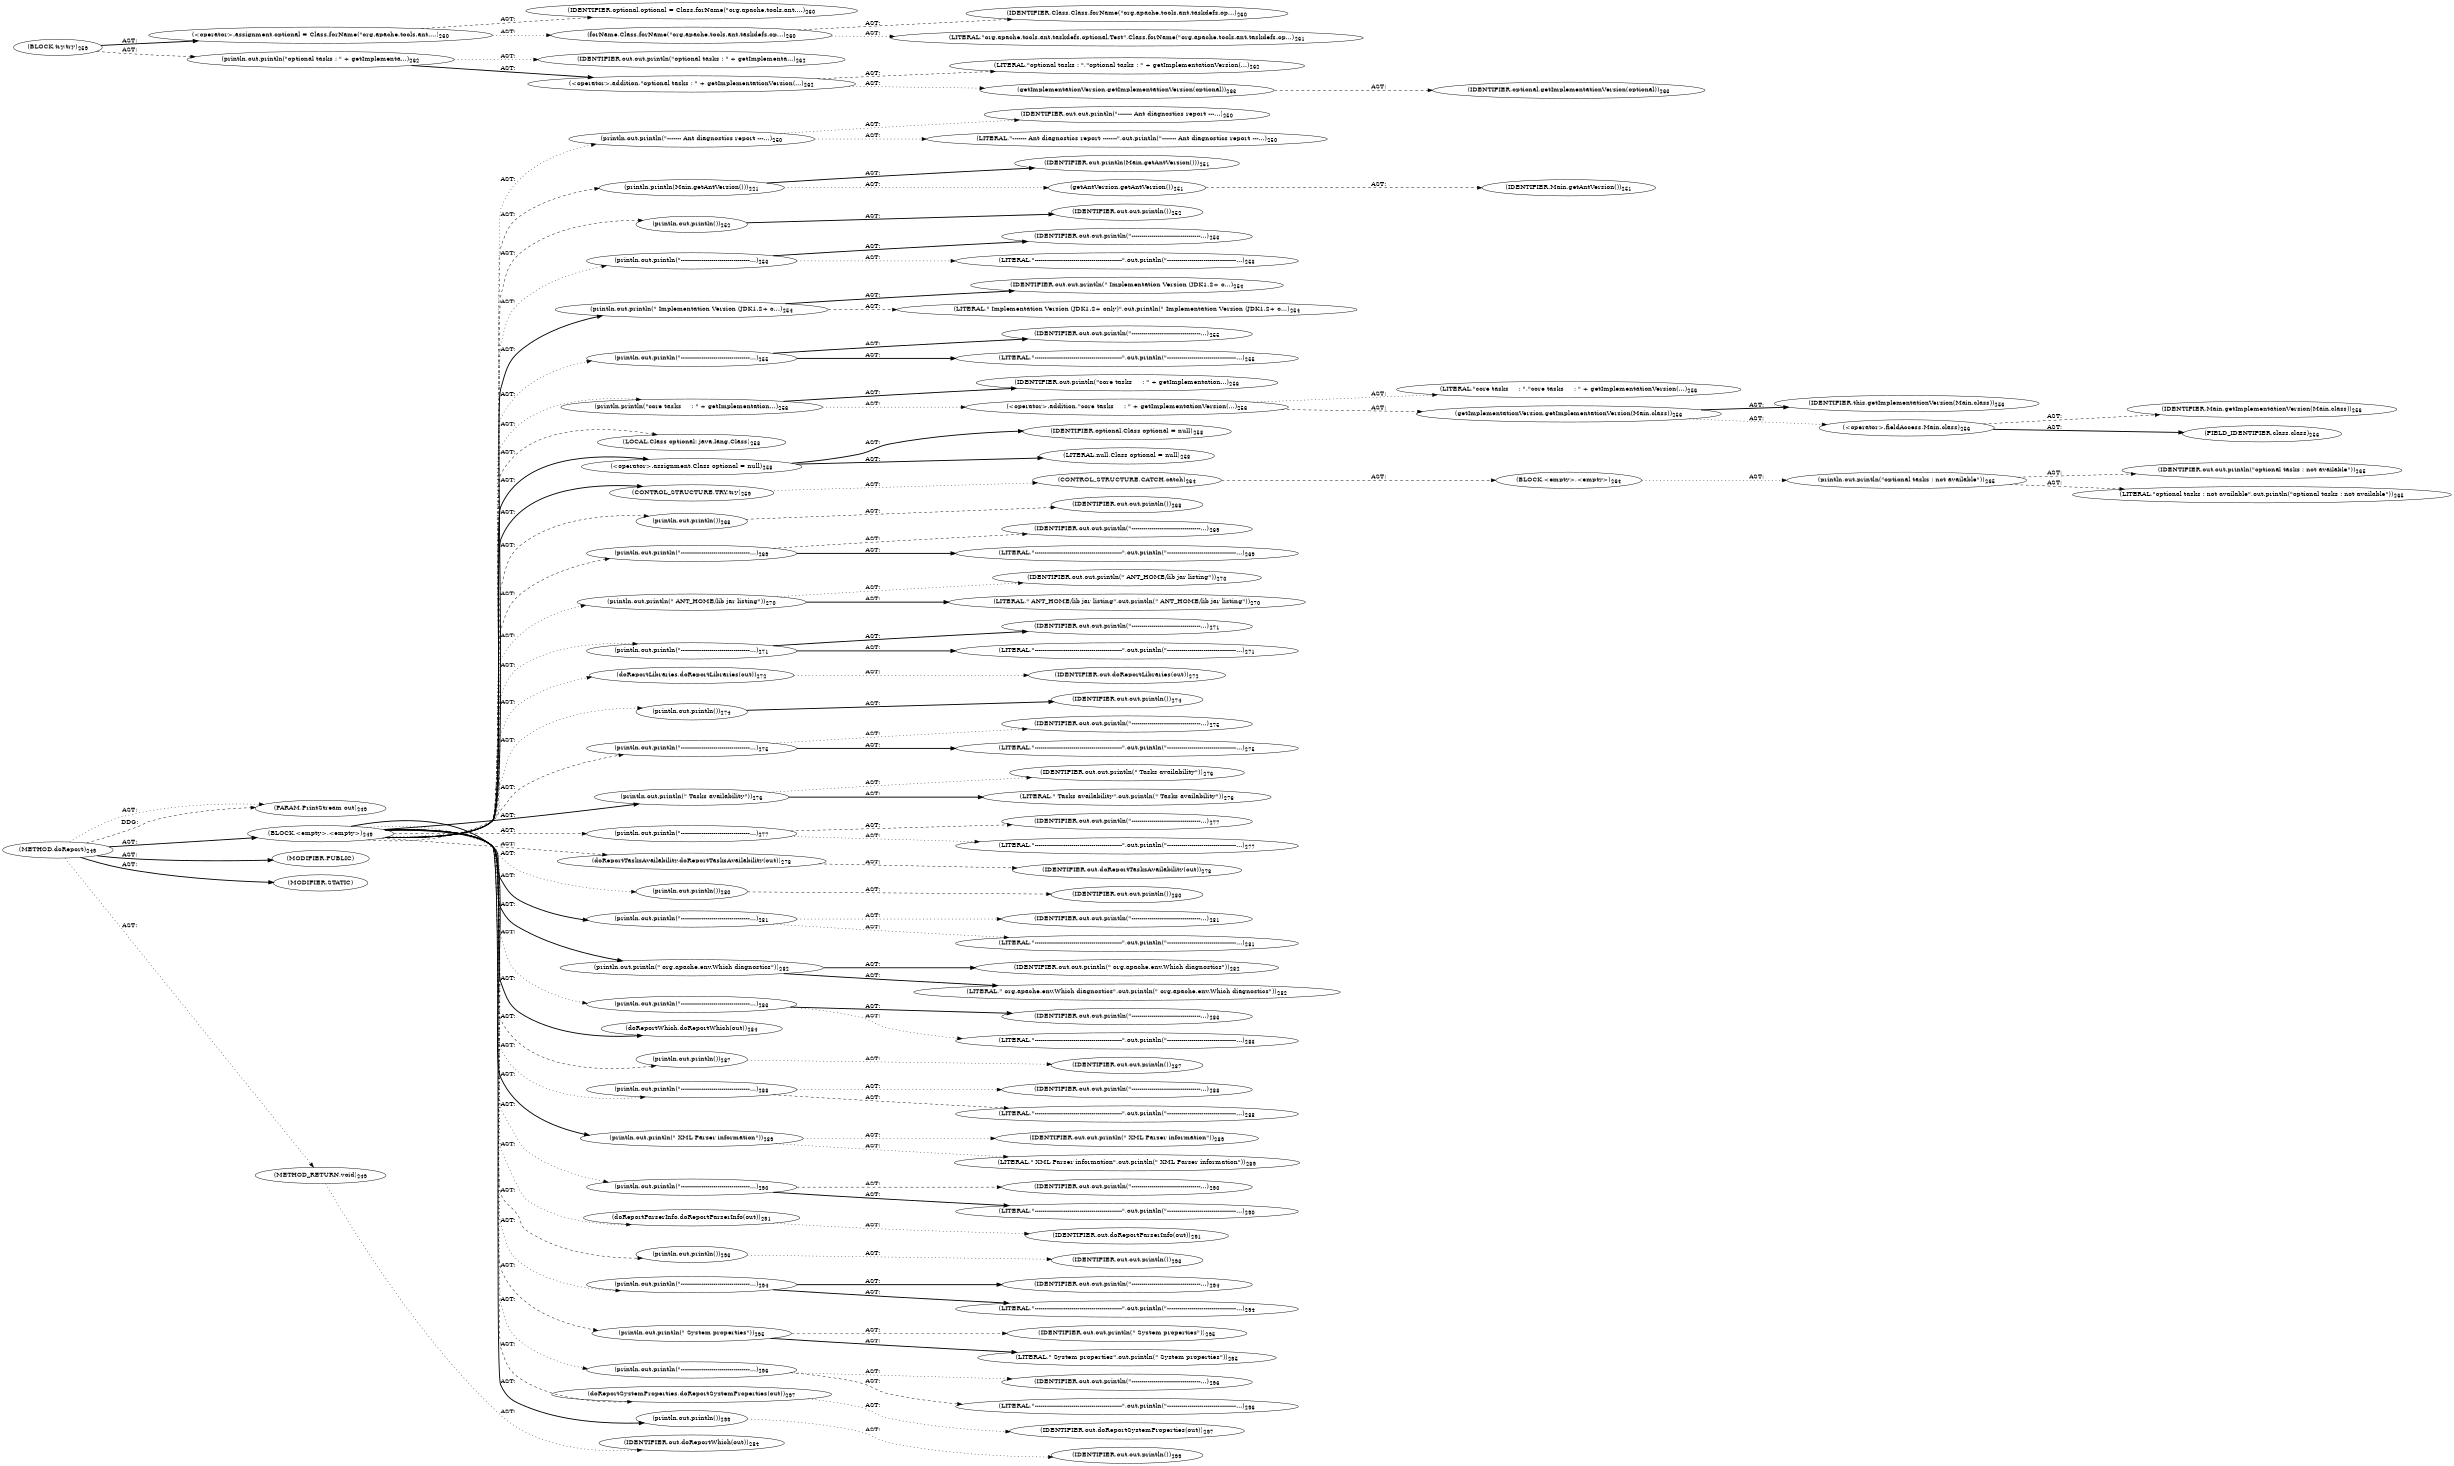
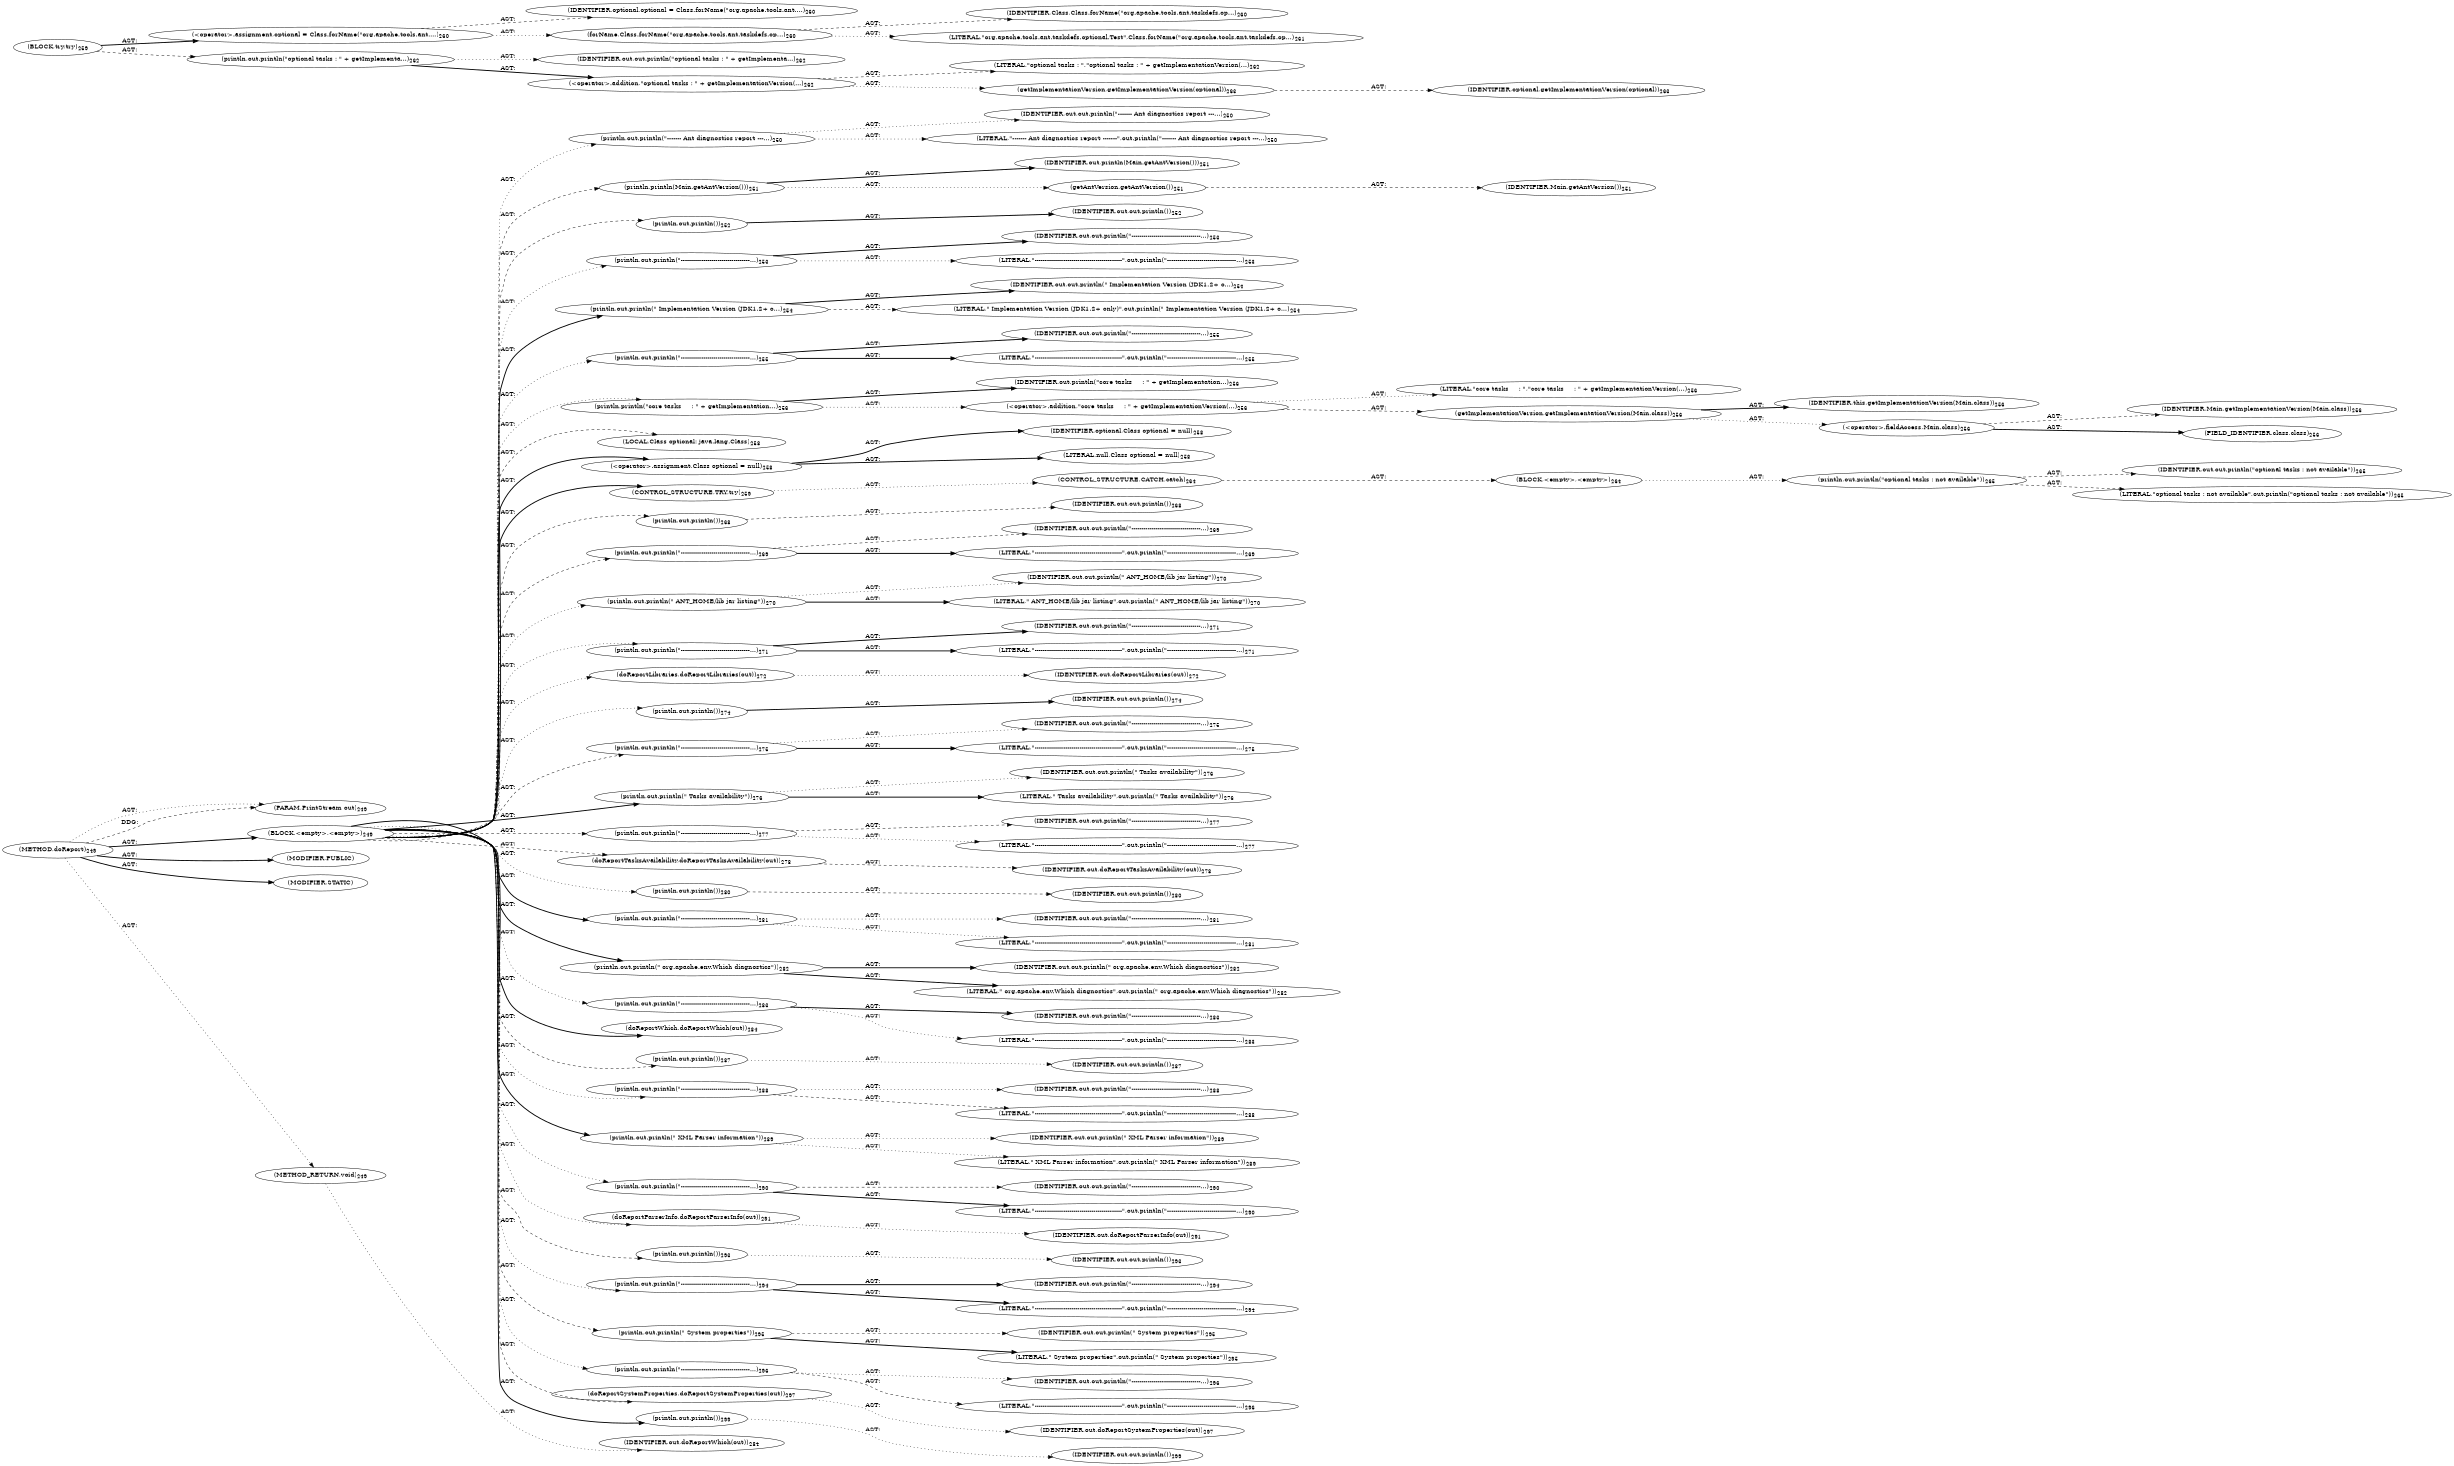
(754, 187) -> (754, 187)
